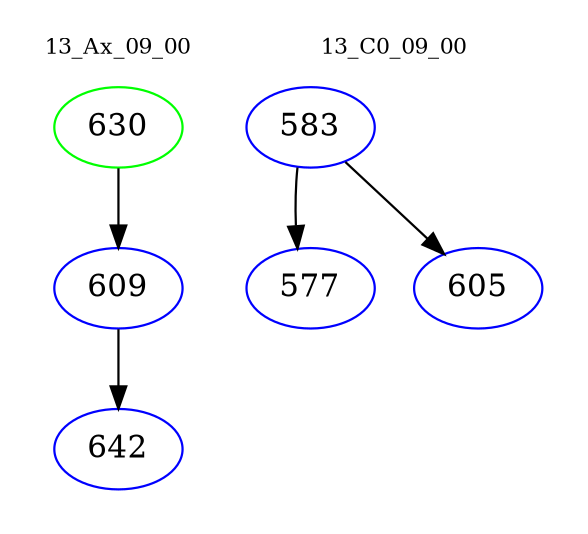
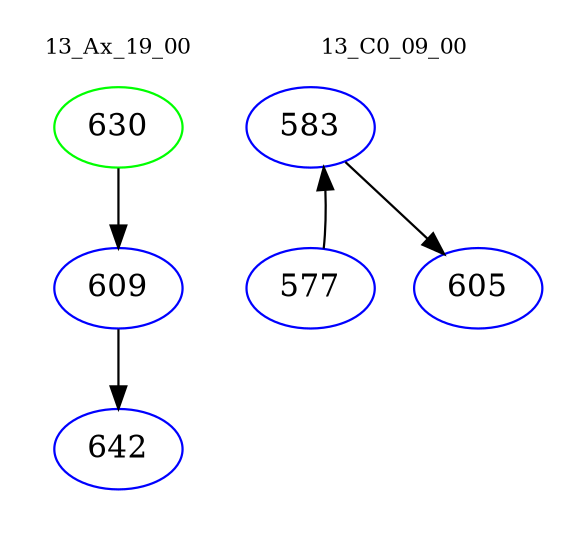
(118, 48) -> (118, 48)
(296, 197) -> (326, 219)
